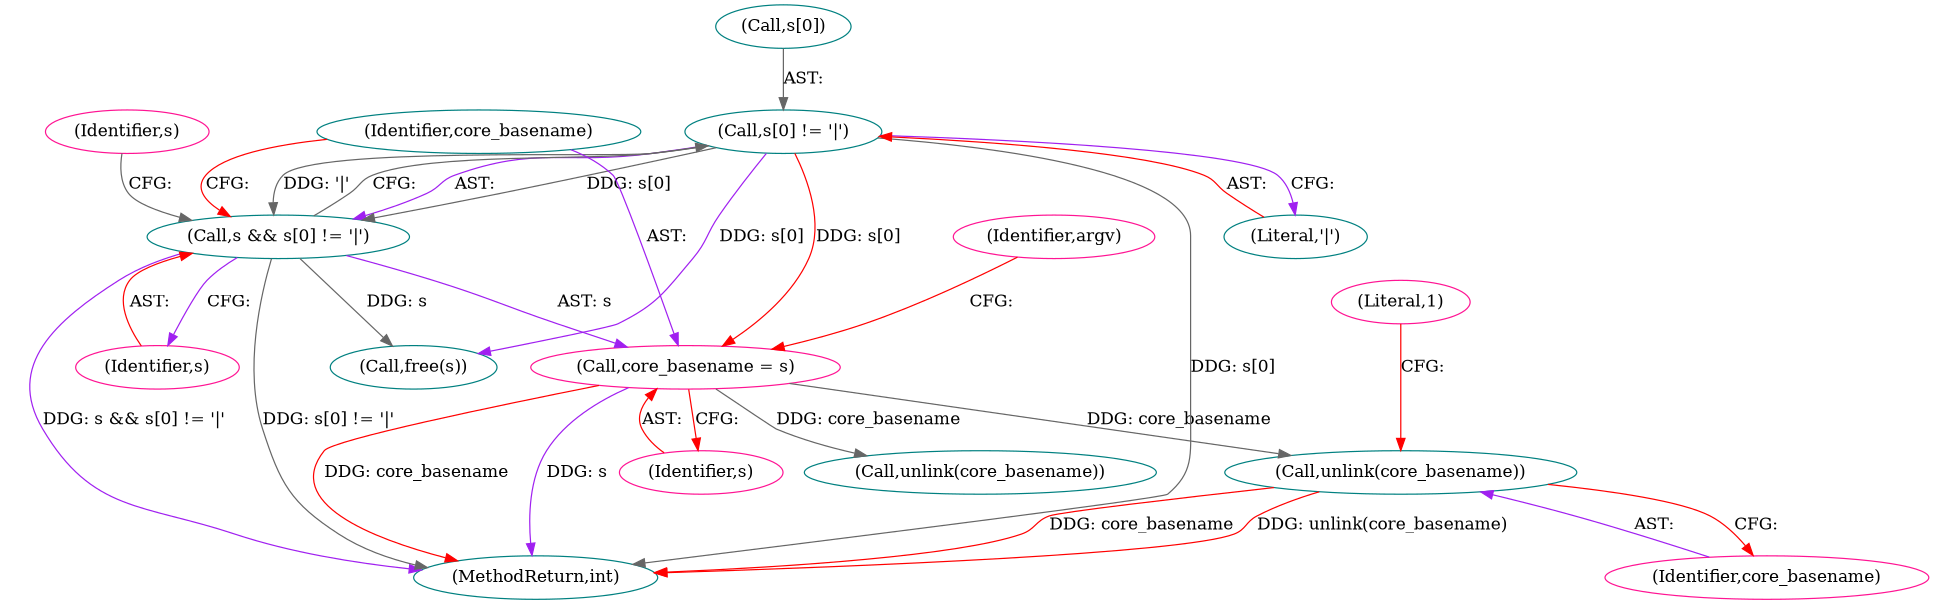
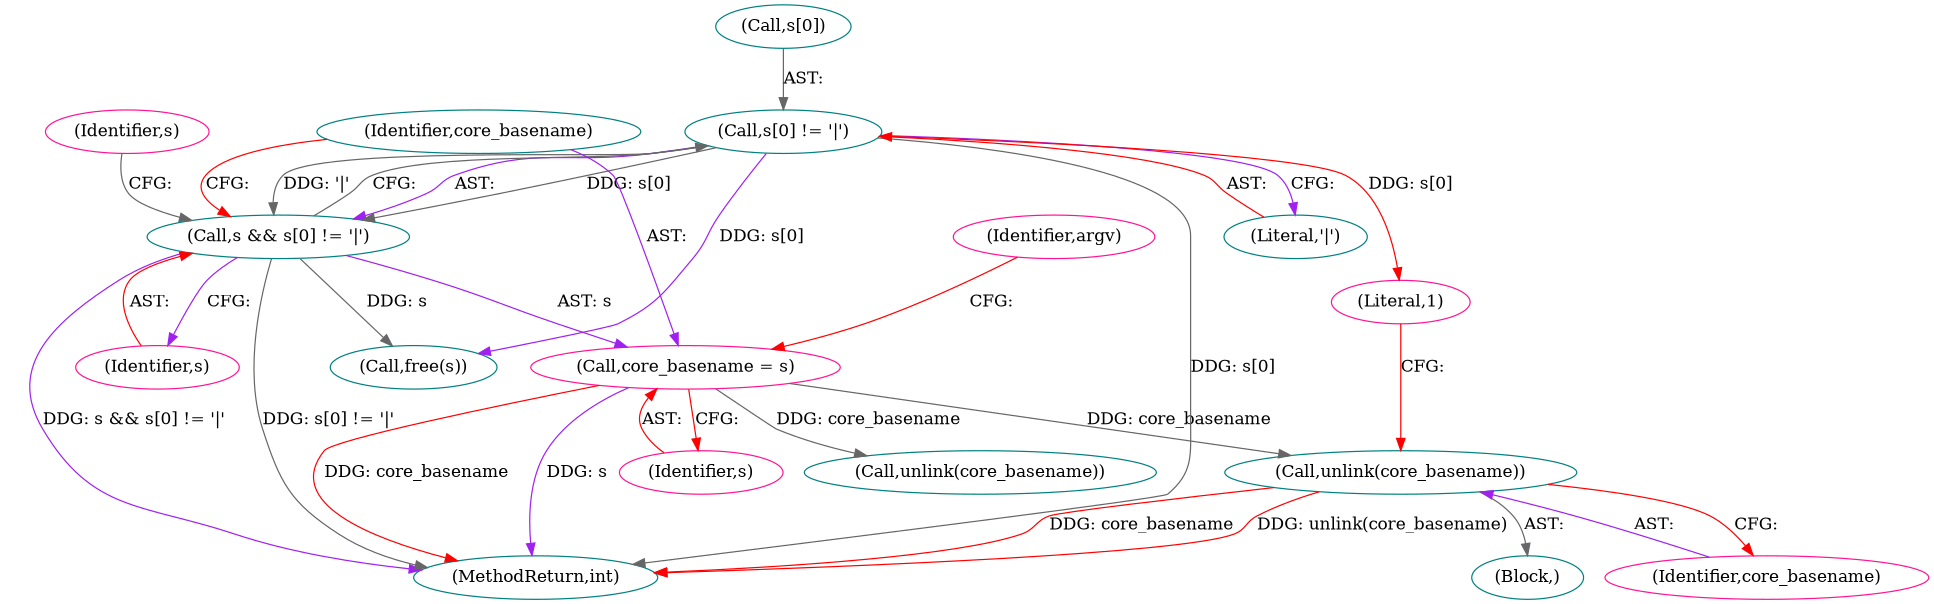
(808, 260) -> (1269, 160)
none -> (1528, 578)
